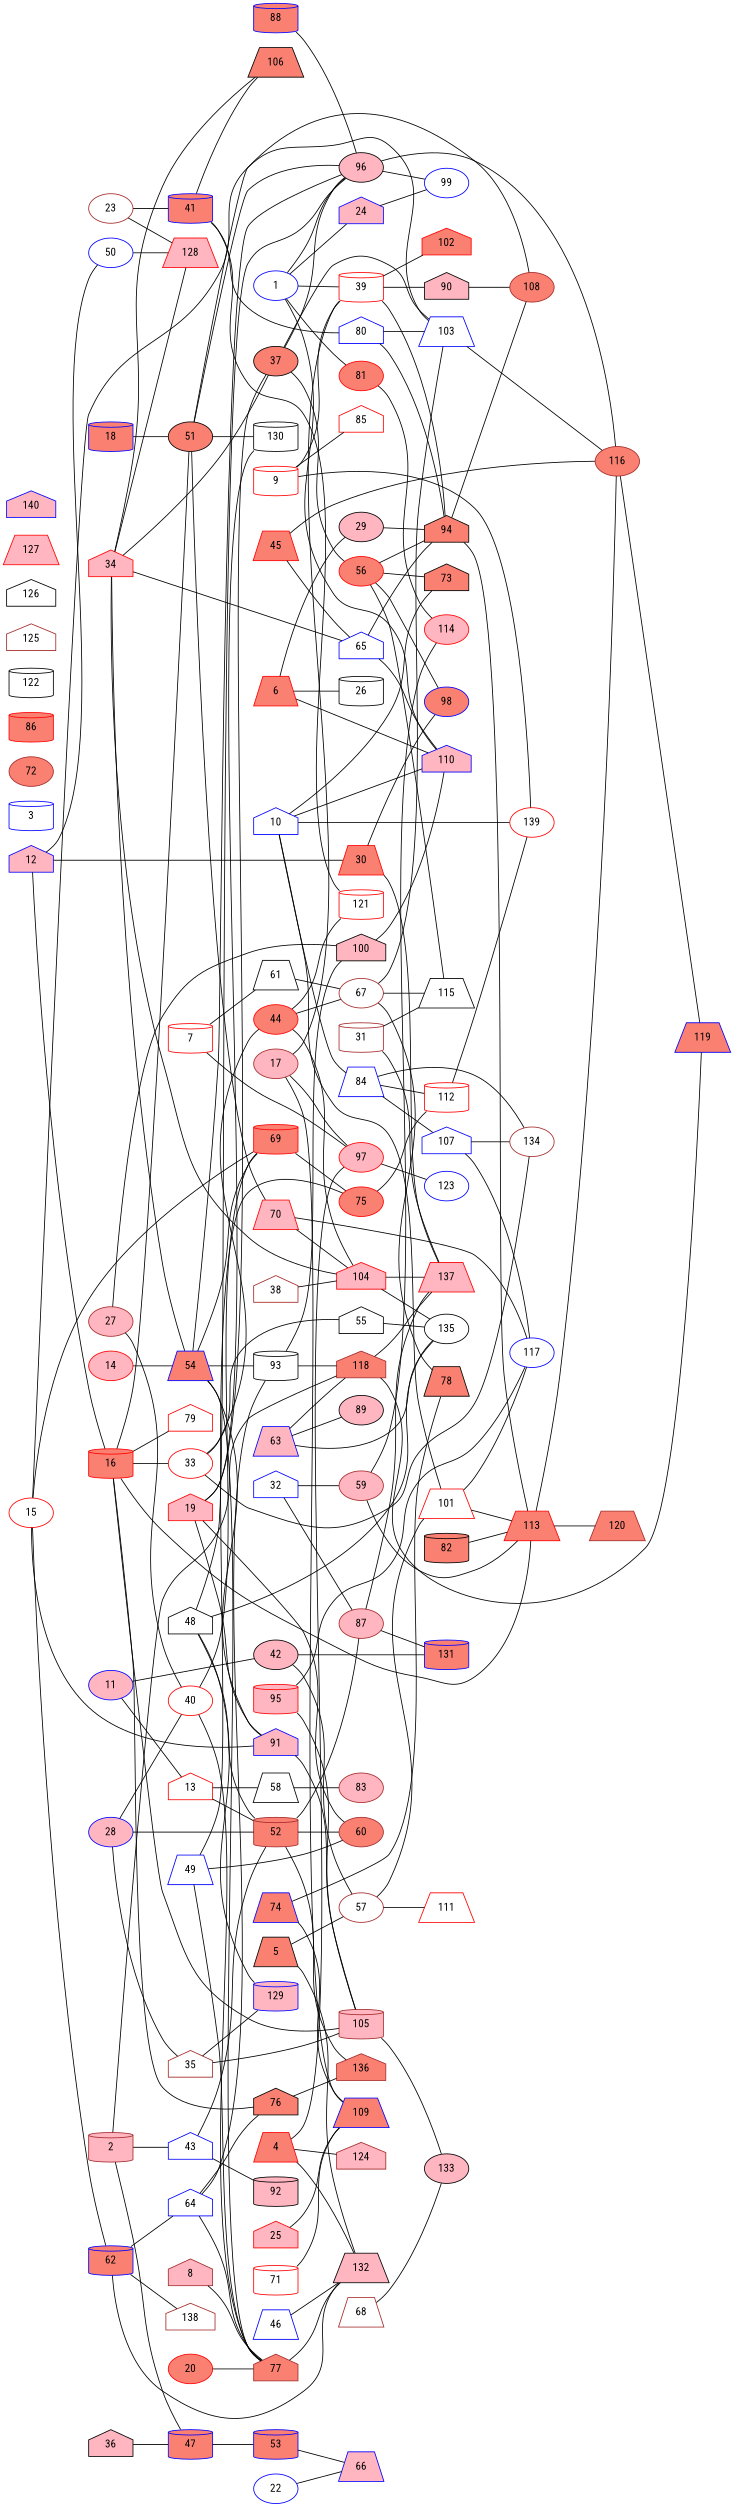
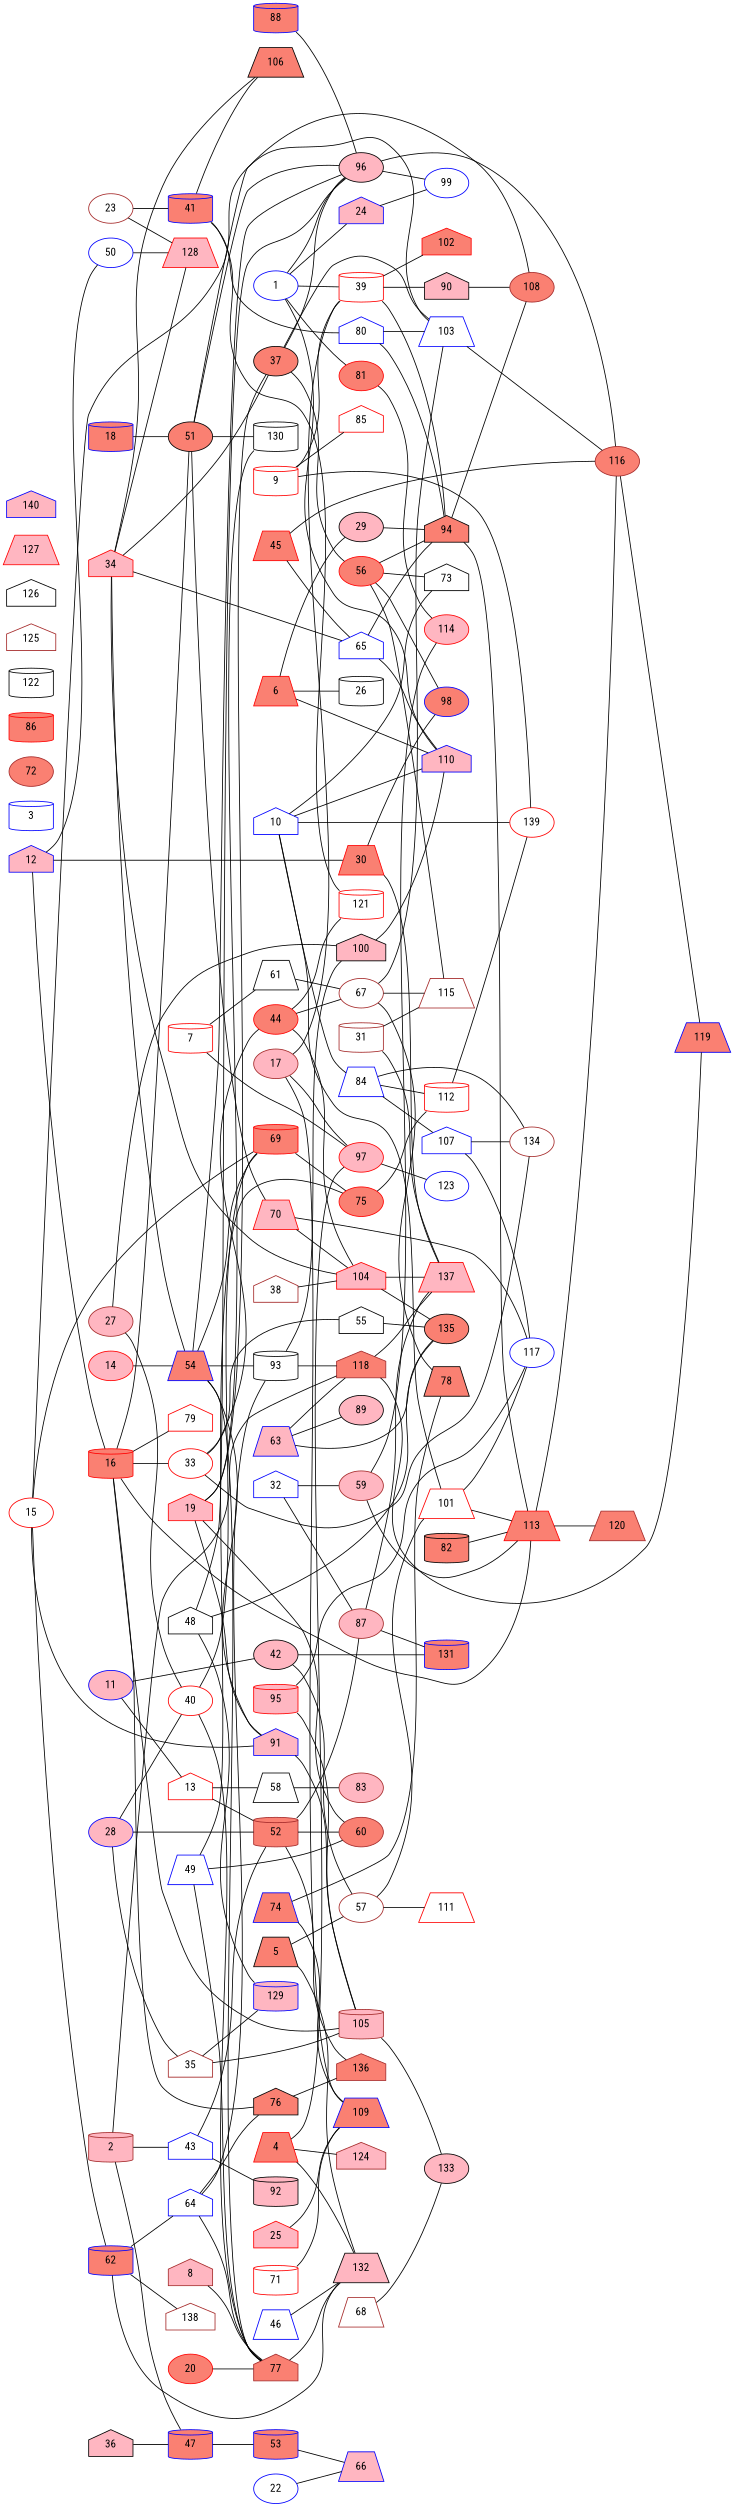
(447, 579) -> (447, 579)
(447, 993) -> (447, 993)
(447, 1329) -> (447, 1329)
(228, 1726) -> none
